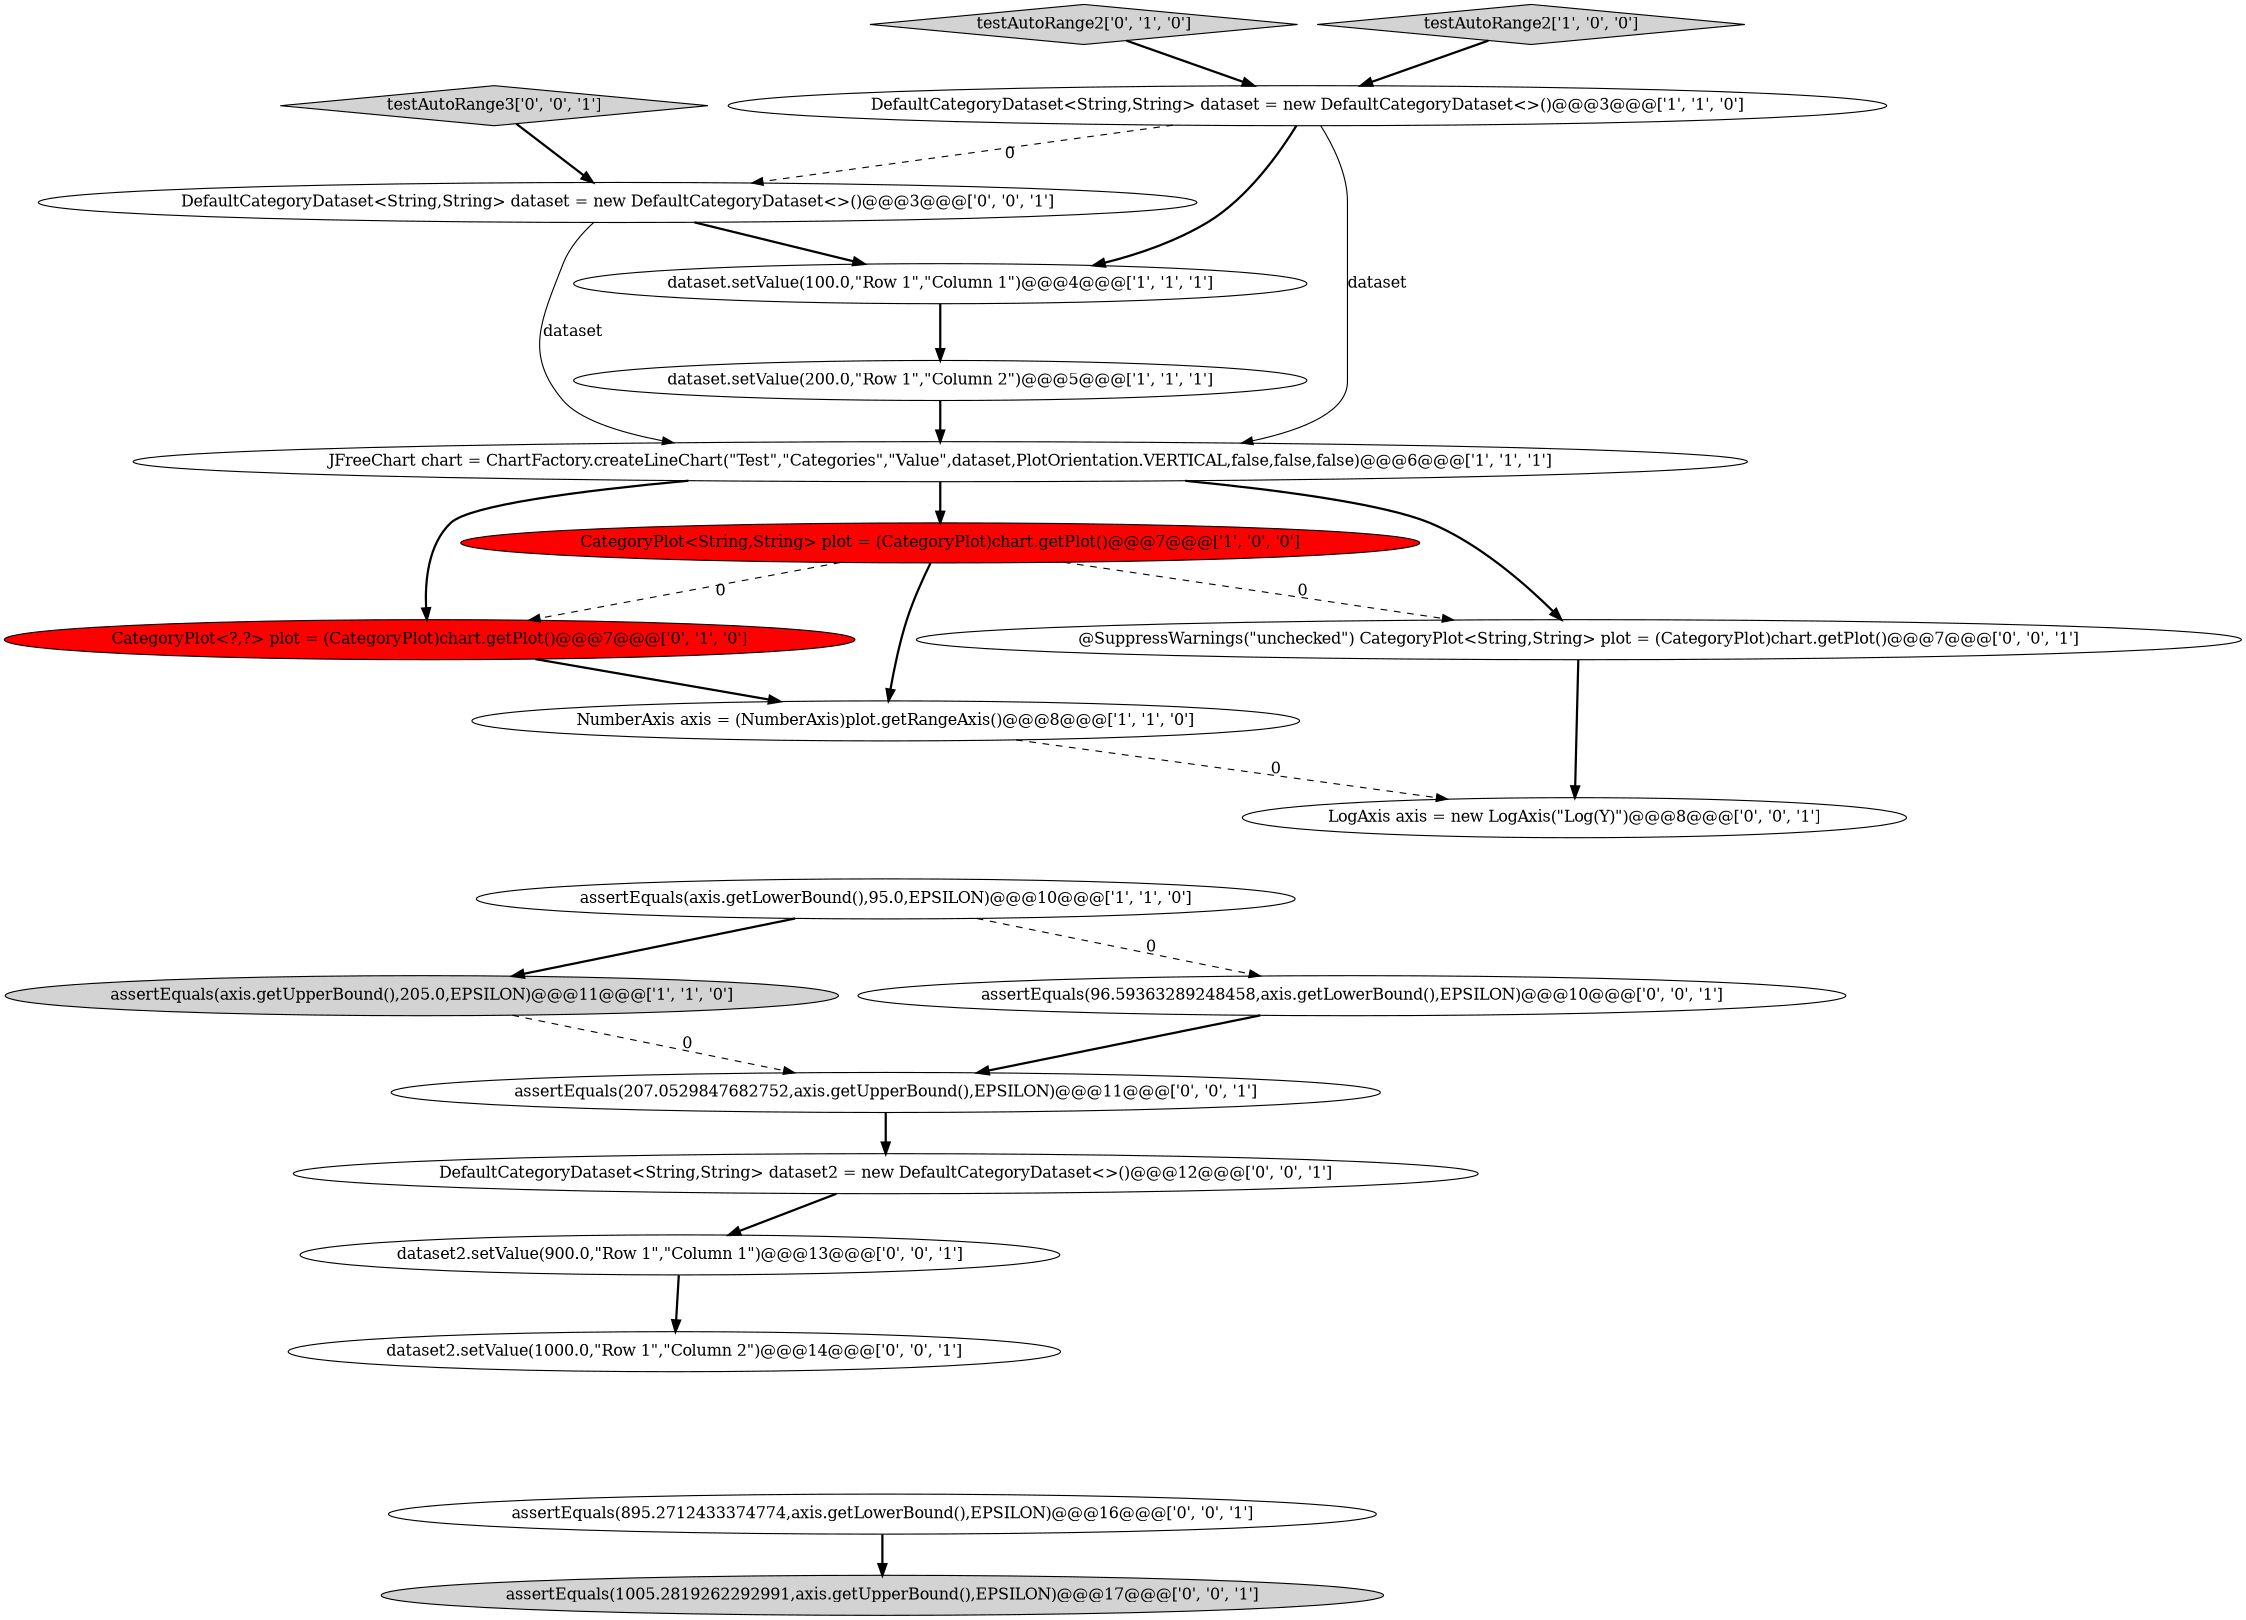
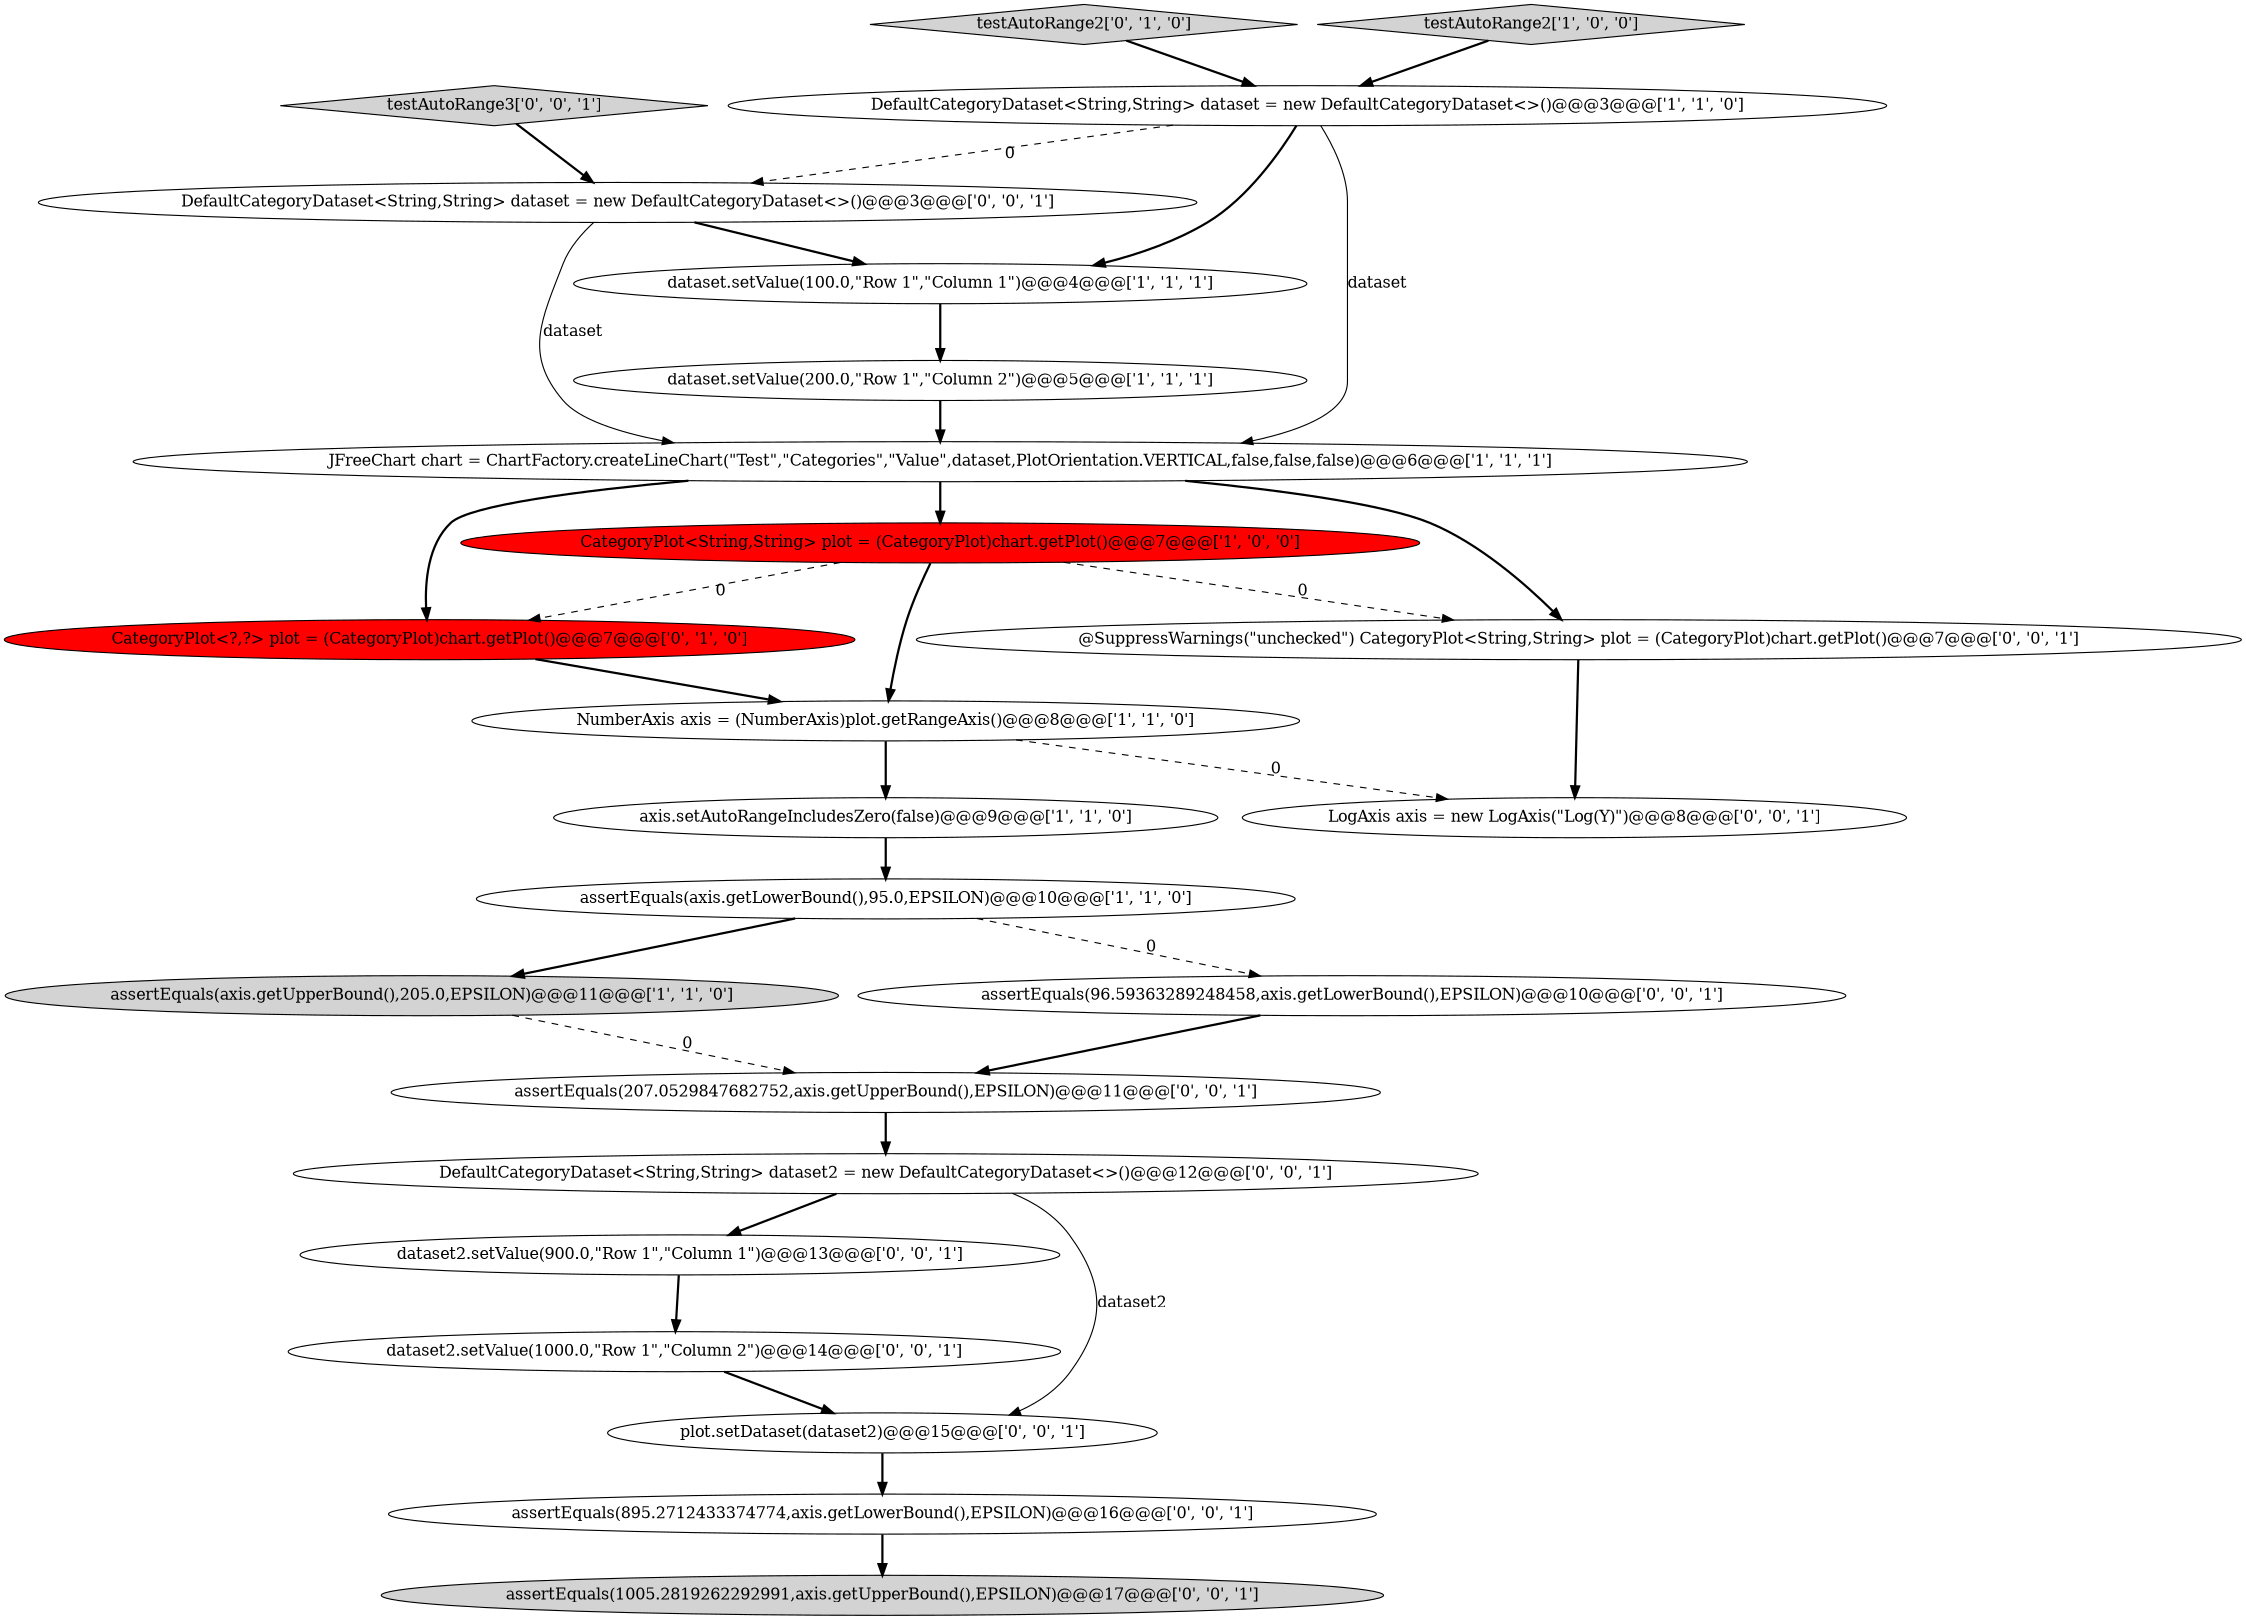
none -> (886, 818)
none -> (882, 1433)
